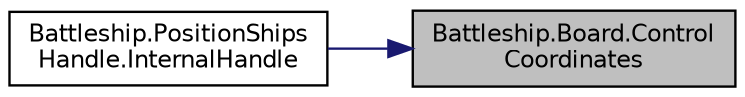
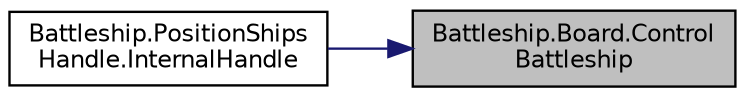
(574, 49) -> (574, 49)
